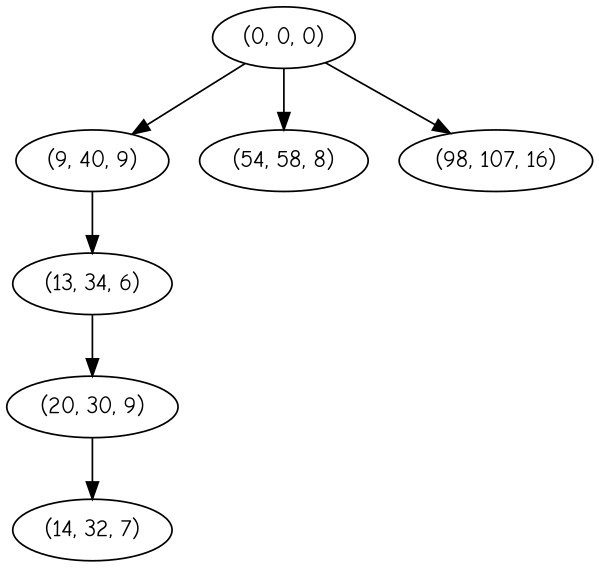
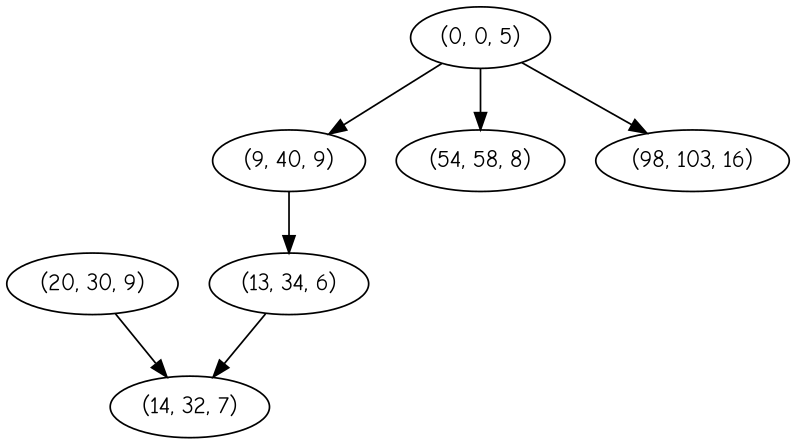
(284, 38) -> (481, 38)
(496, 161) -> (693, 161)
(92, 337) -> (245, 339)
